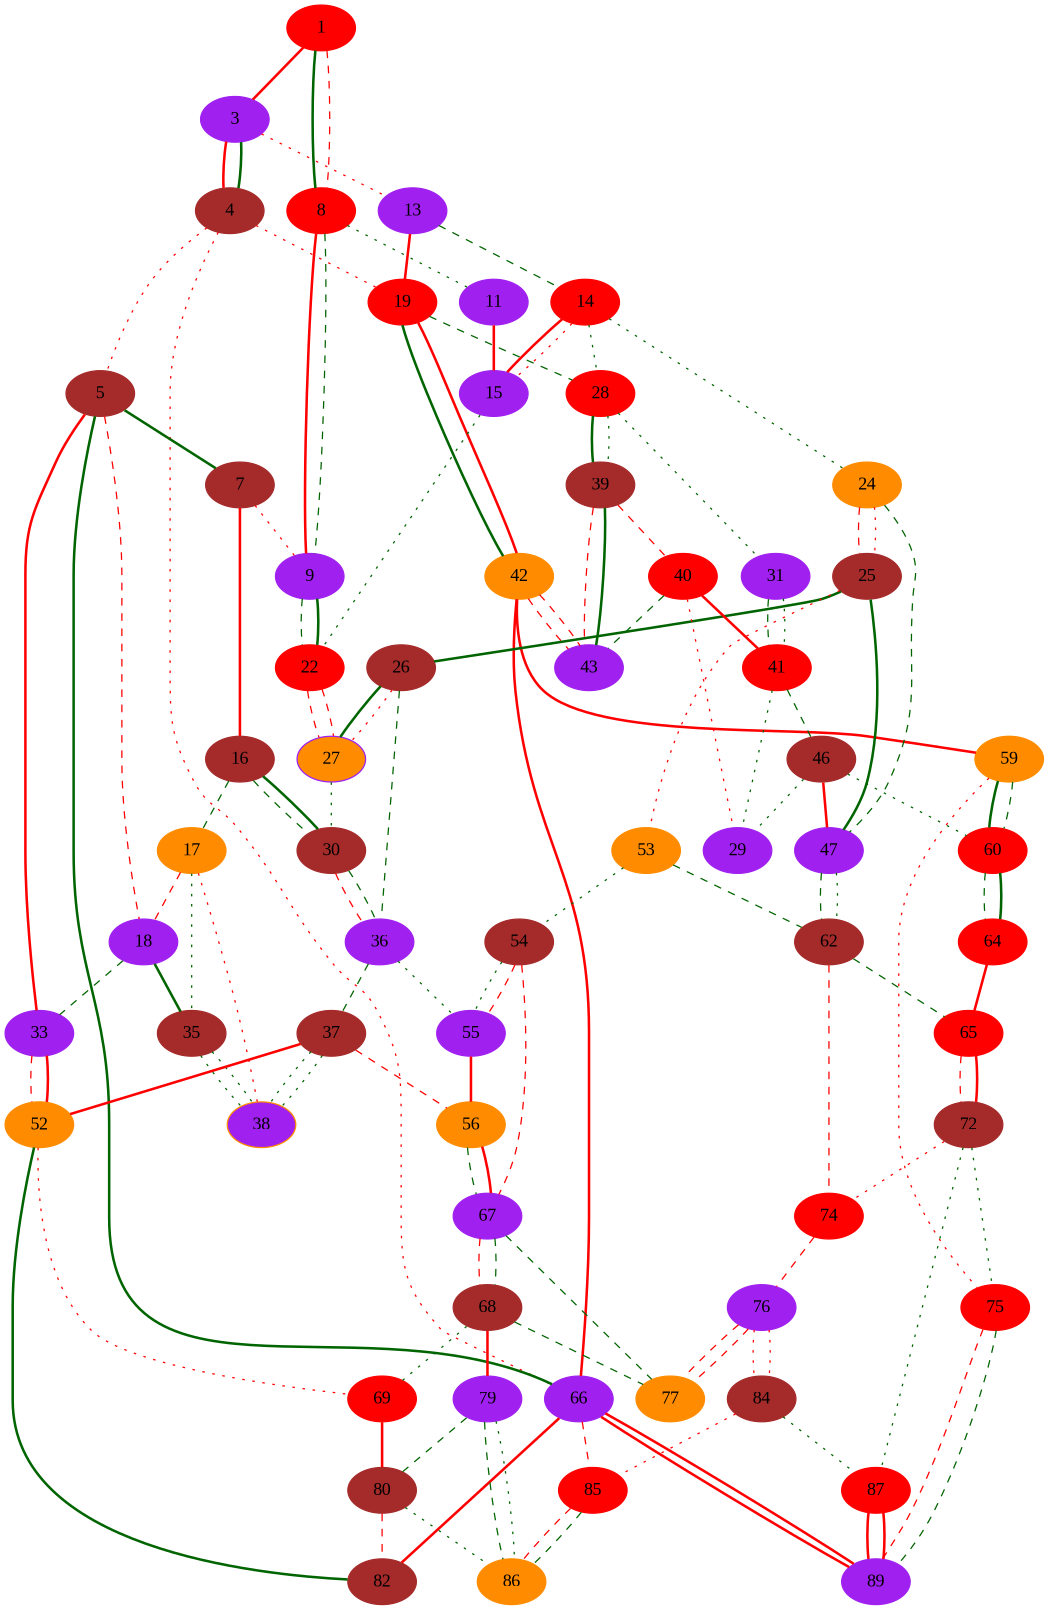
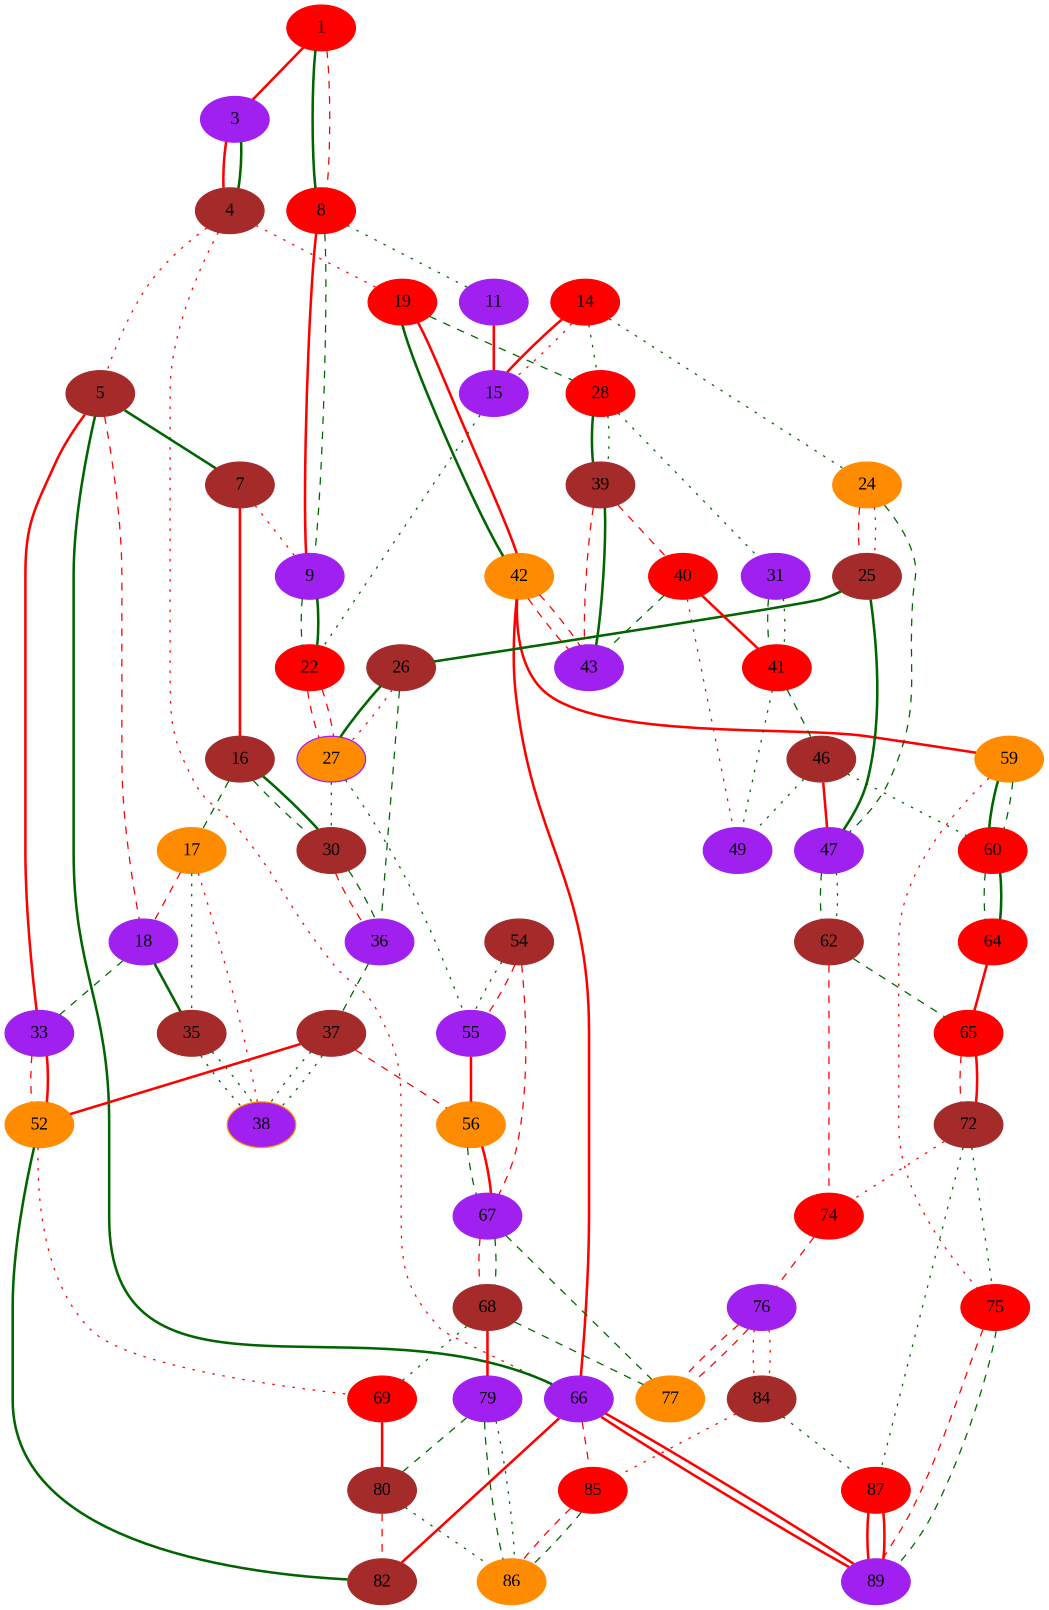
(413, 211) -> none
(646, 851) -> none
(738, 851) -> (738, 851)
(425, 987) -> (412, 891)
